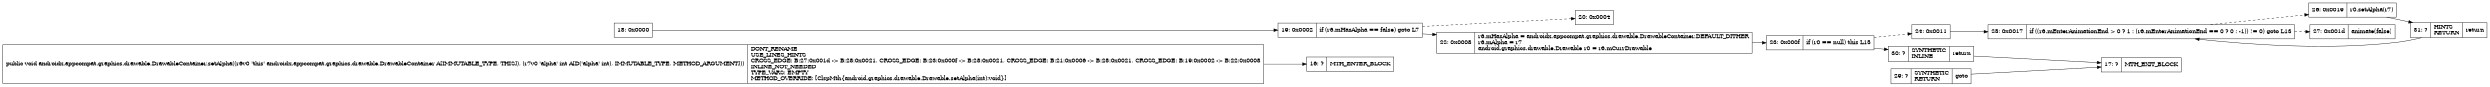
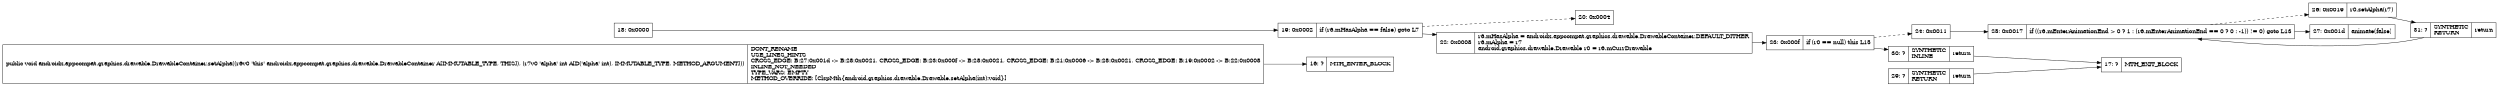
(2443, 27) -> (2451, 27)
(2300, 32) -> (2300, 32)
(1962, 76) -> (1962, 76)
